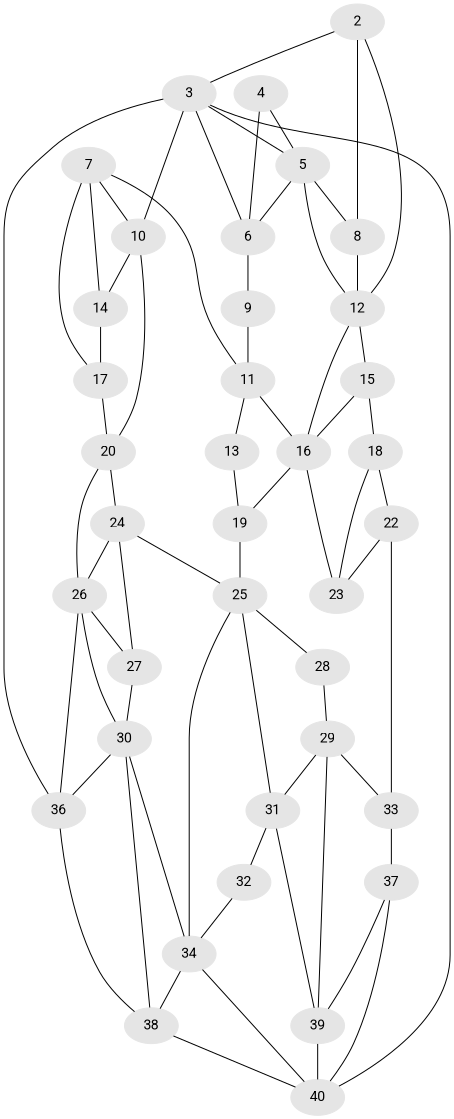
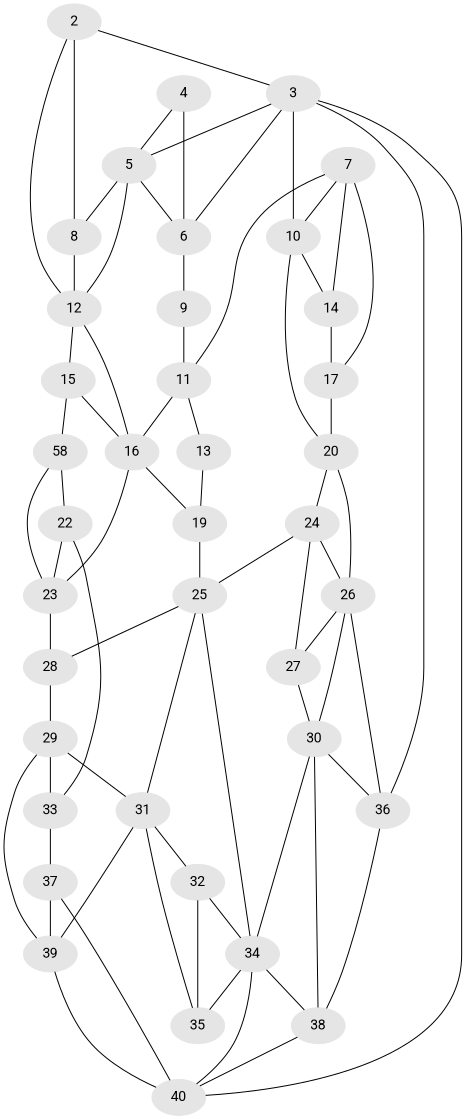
(375, 452) -> (60, 452)
none -> (50, 631)
none -> (198, 1026)
